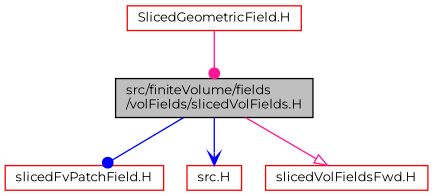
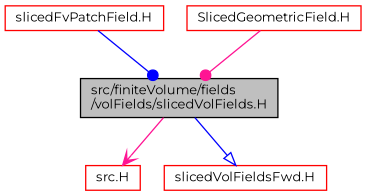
(214, 135) -> (147, 137)
(281, 138) -> (211, 137)
(148, 139) -> (123, 51)
